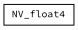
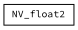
(39, 15) -> (39, 15)
